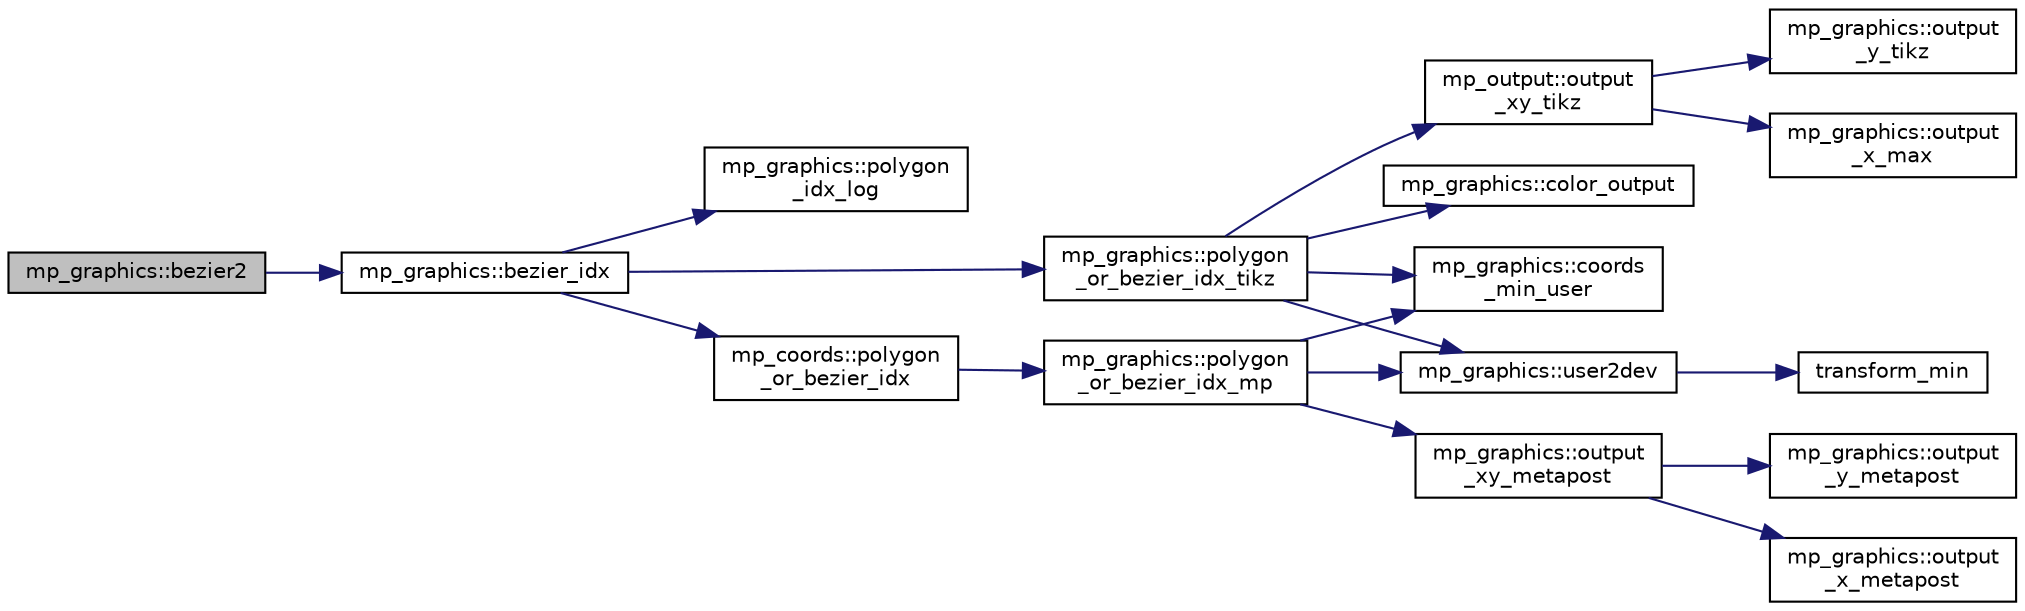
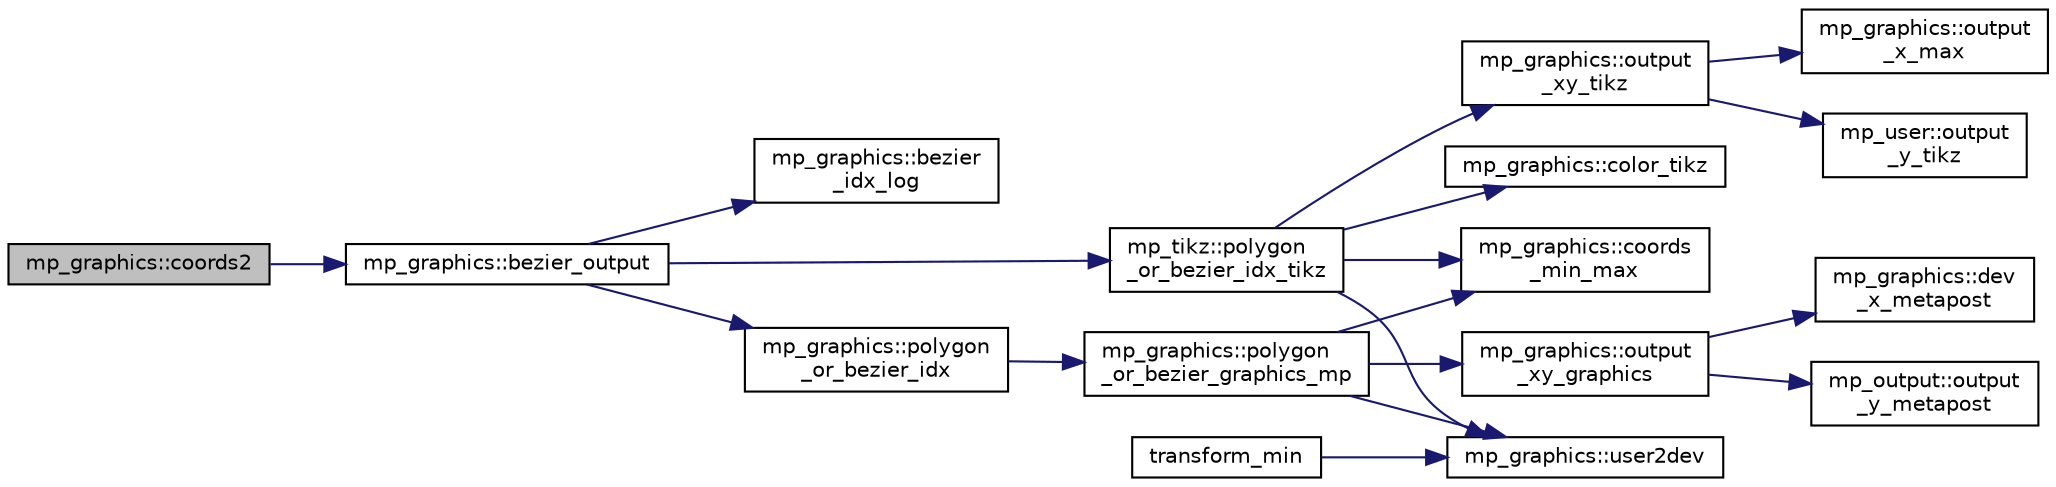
(1893, 41) -> (1925, 145)
(1539, 92) -> (1585, 73)
(836, 179) -> (876, 171)
(1539, 186) -> (1585, 167)
(1176, 268) -> (1227, 260)
(137, 273) -> (139, 264)
(485, 273) -> (507, 264)
(1539, 279) -> (1585, 260)
(836, 368) -> (876, 360)
(1176, 372) -> (1227, 364)
(1727, 372) -> (1374, 457)
(1539, 466) -> (1585, 364)
(1893, 466) -> (1925, 394)
(1893, 570) -> (1925, 290)
